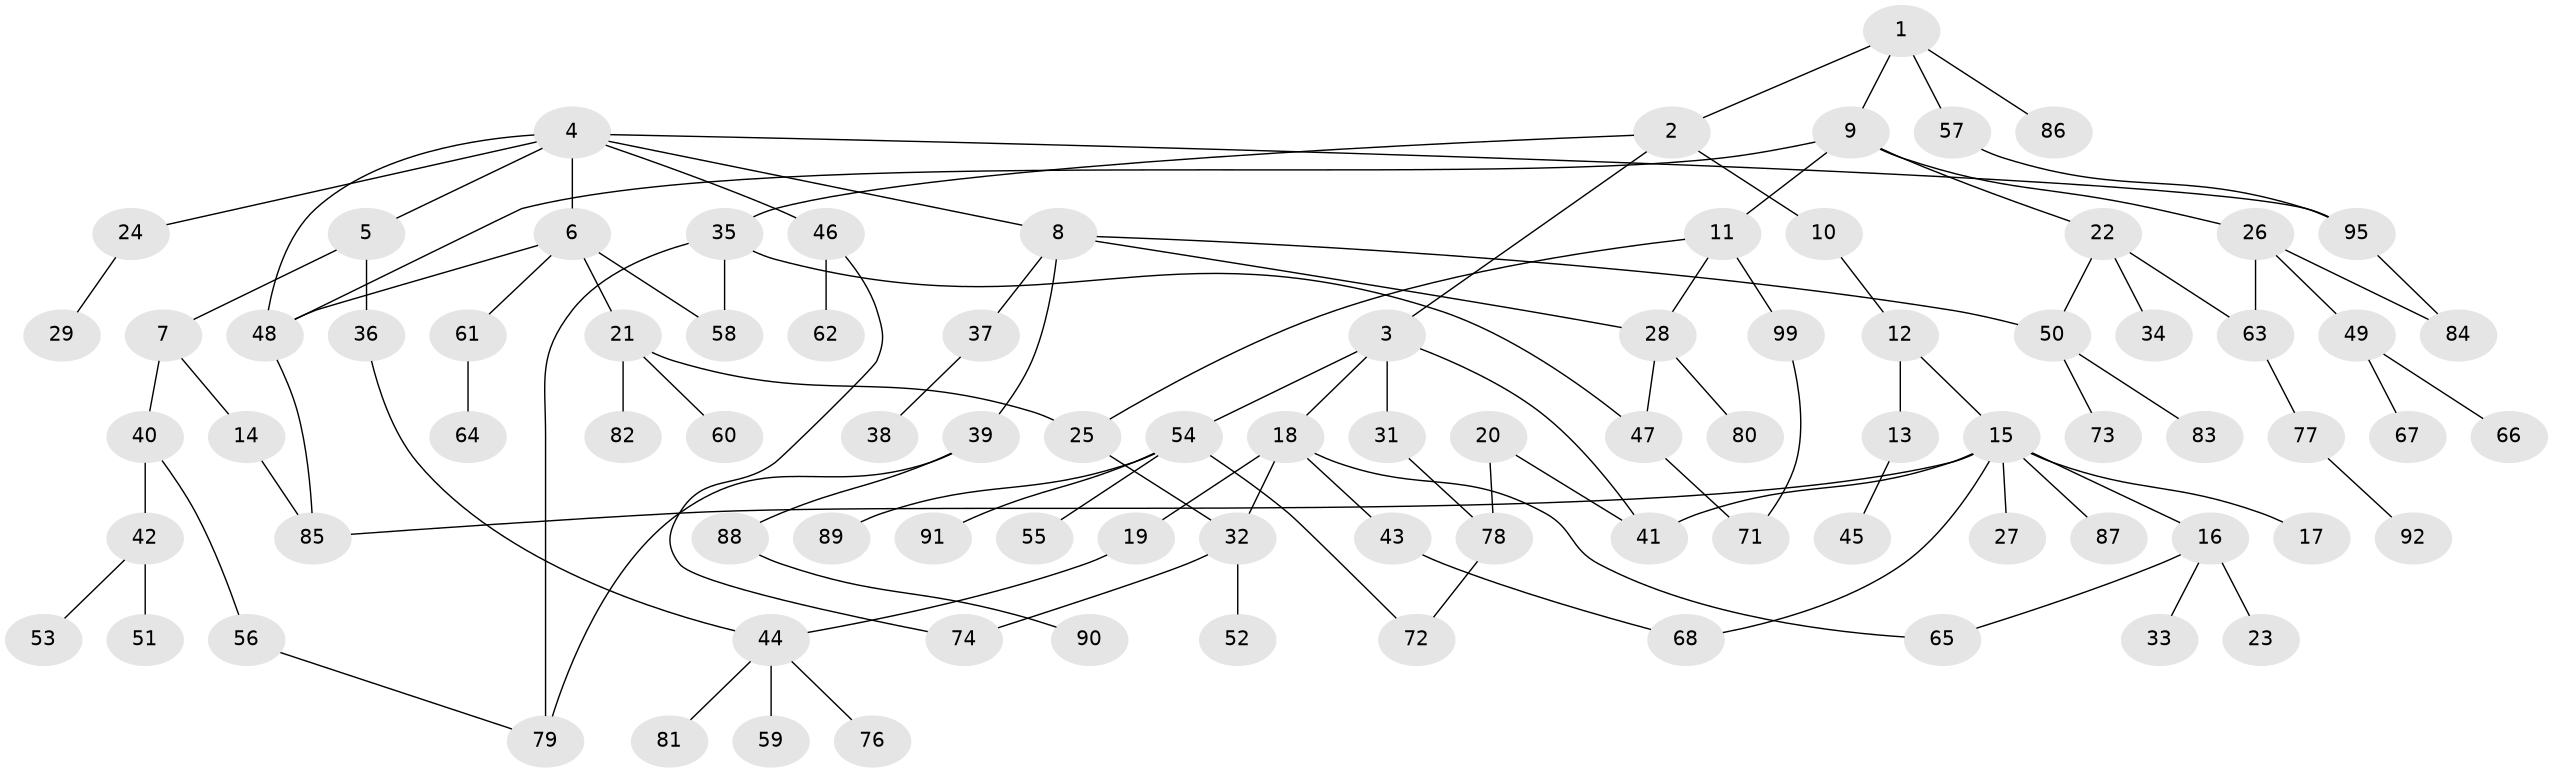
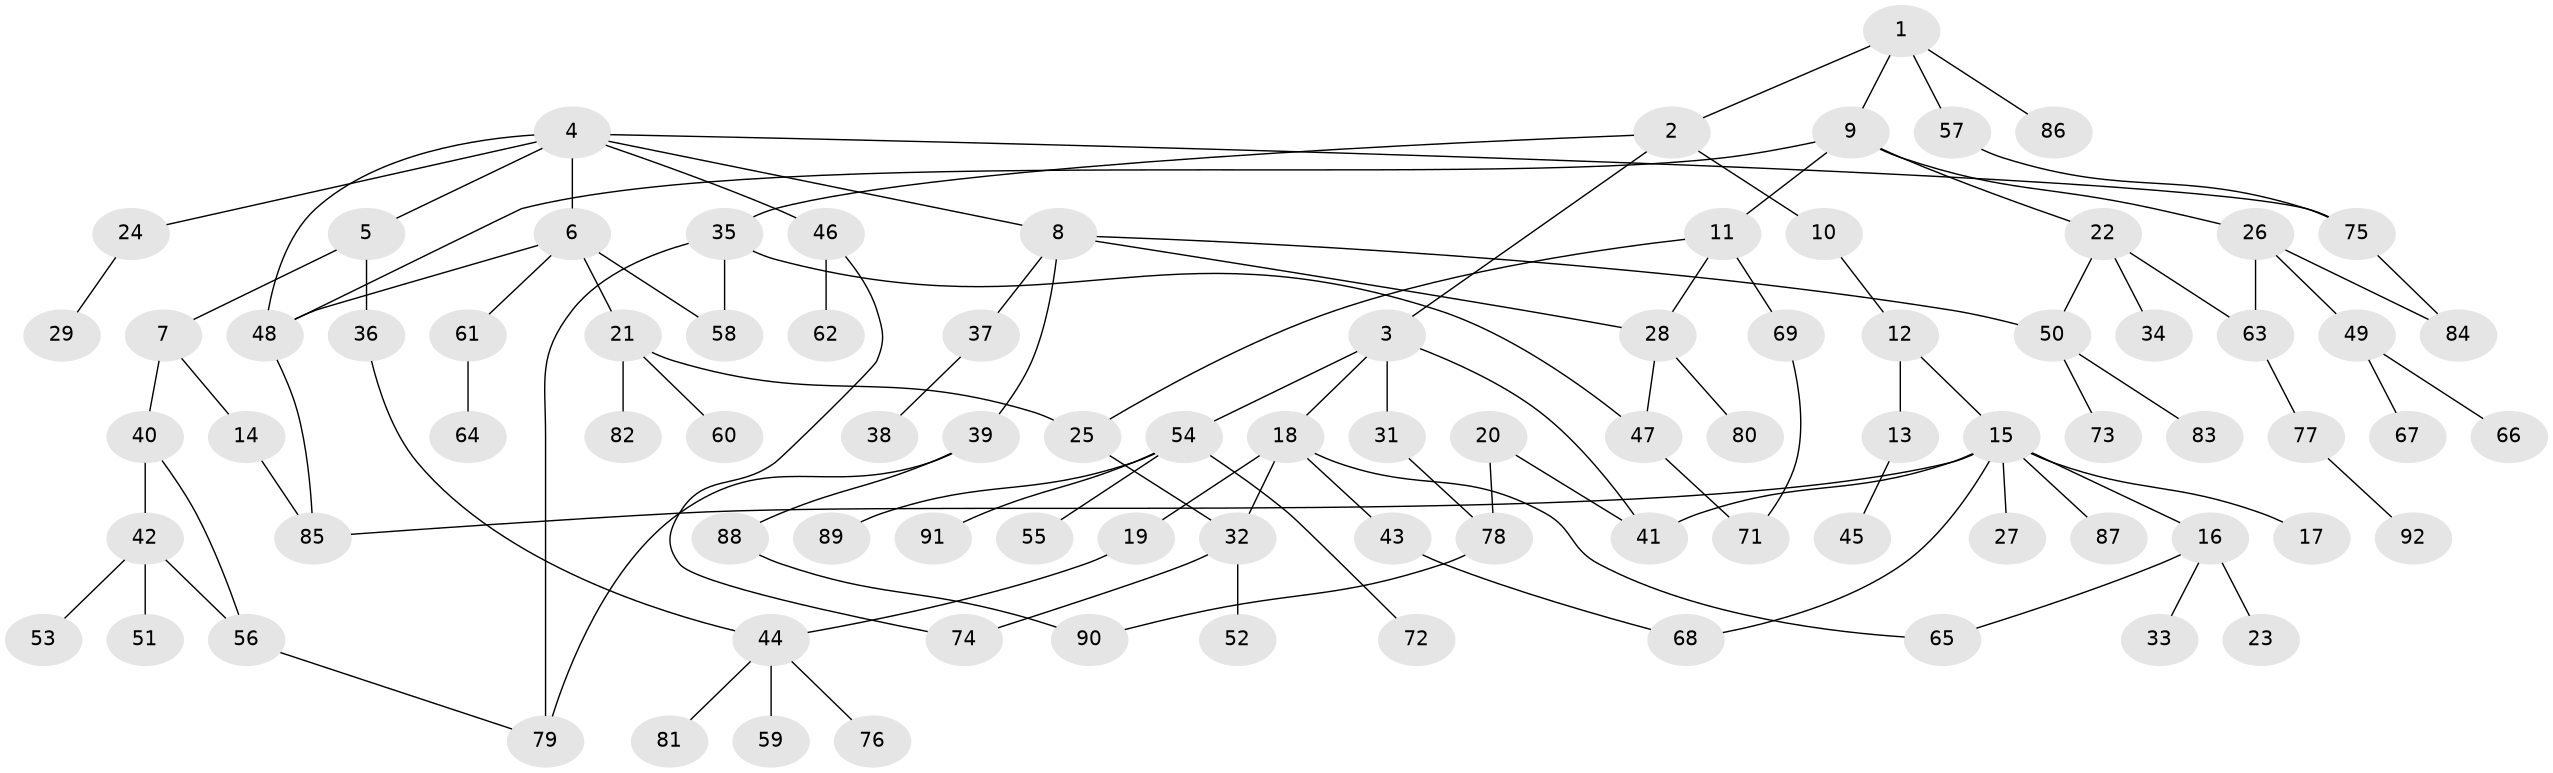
(2357, 234) -> (2357, 234)
(1786, 336) -> (1786, 336)
none -> (196, 589)
(1456, 589) -> (1296, 596)
